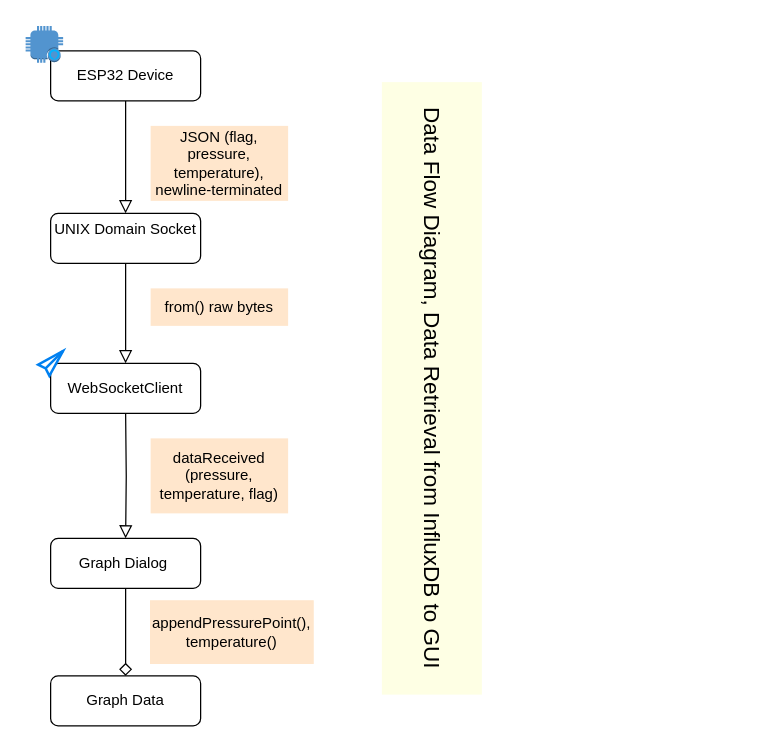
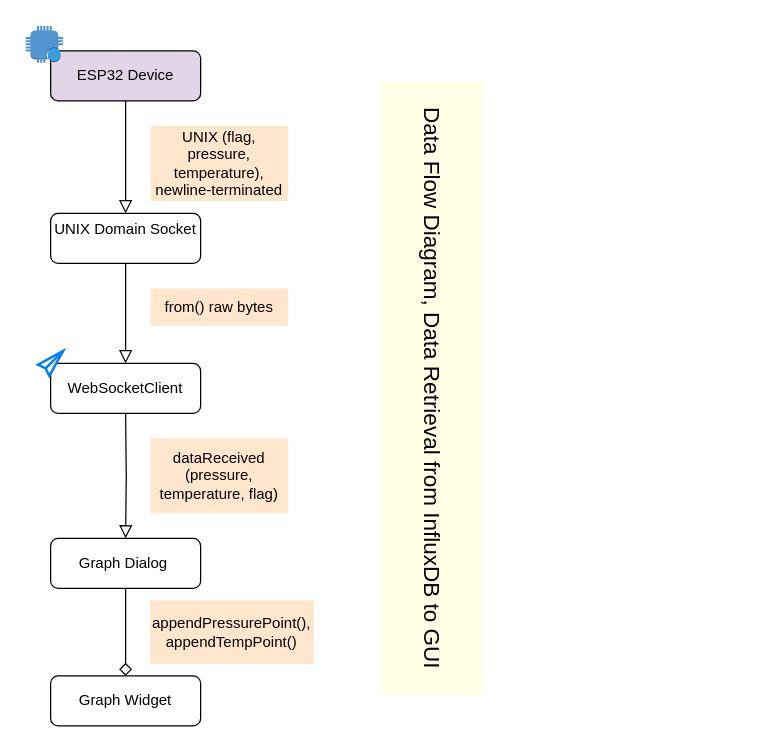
(126, 76) -> (126, 76)
(219, 163) -> (219, 163)
(232, 632) -> (232, 632)
(126, 701) -> (126, 701)
